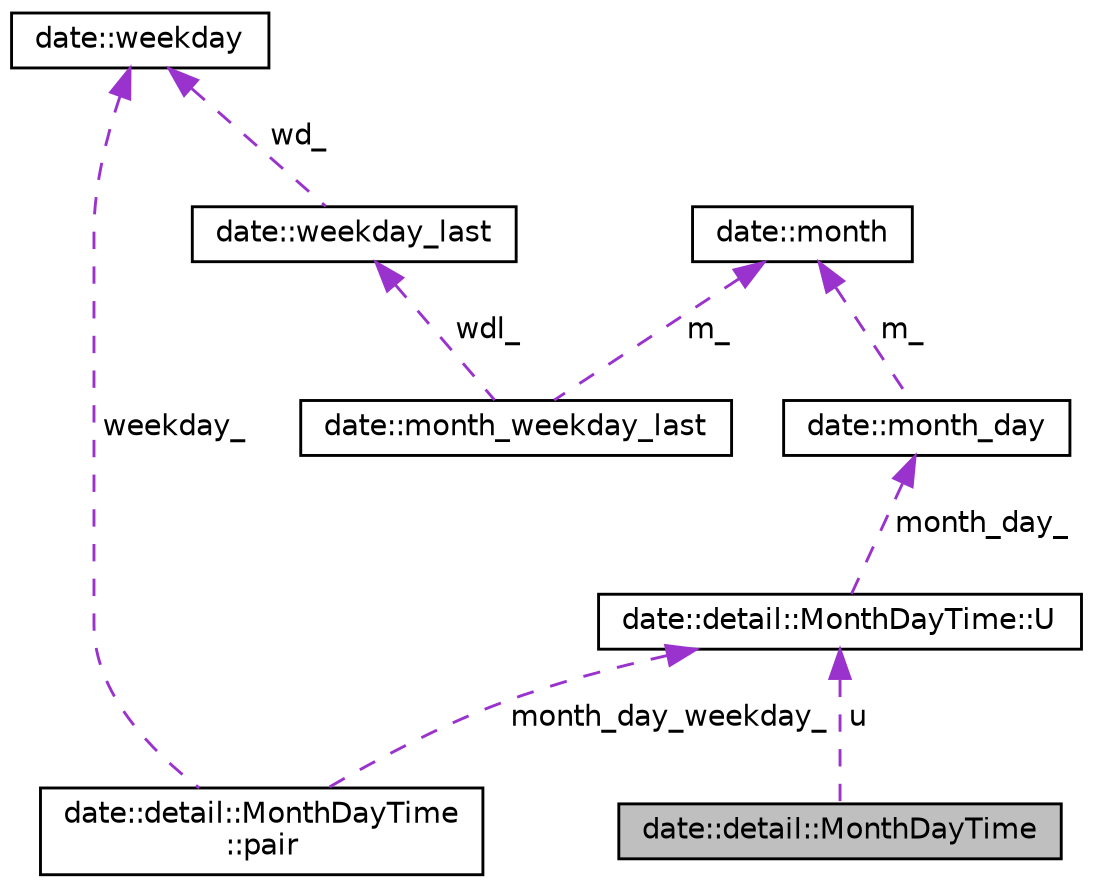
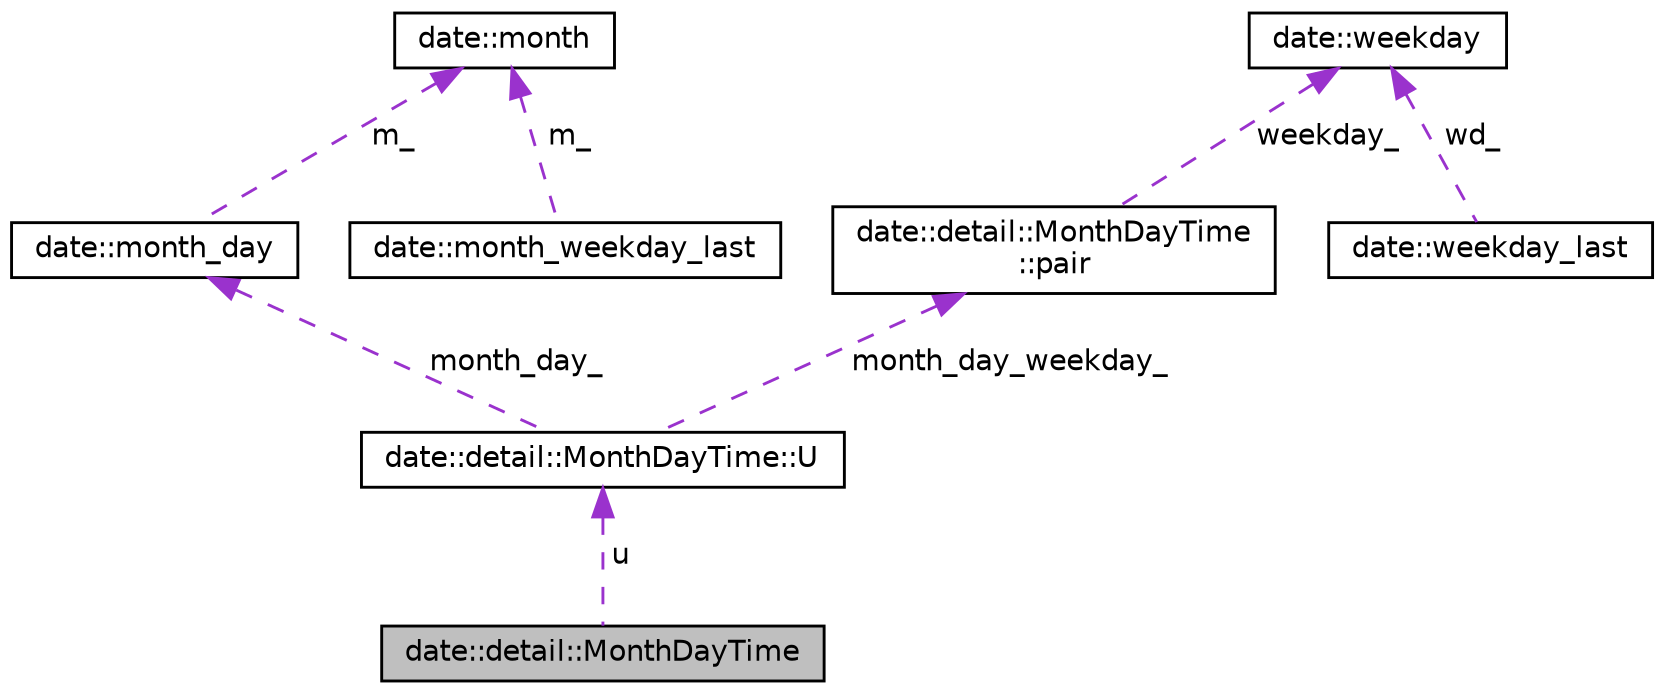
(445, 342) -> none
(492, 707) -> (797, 369)
